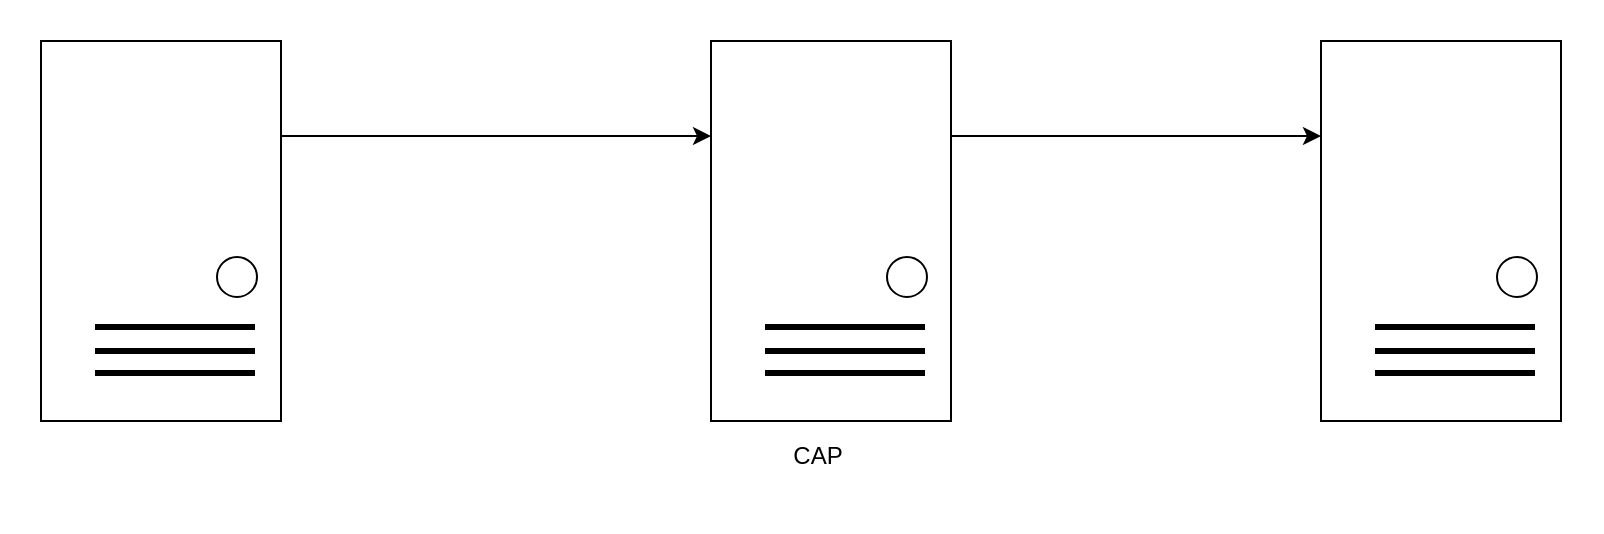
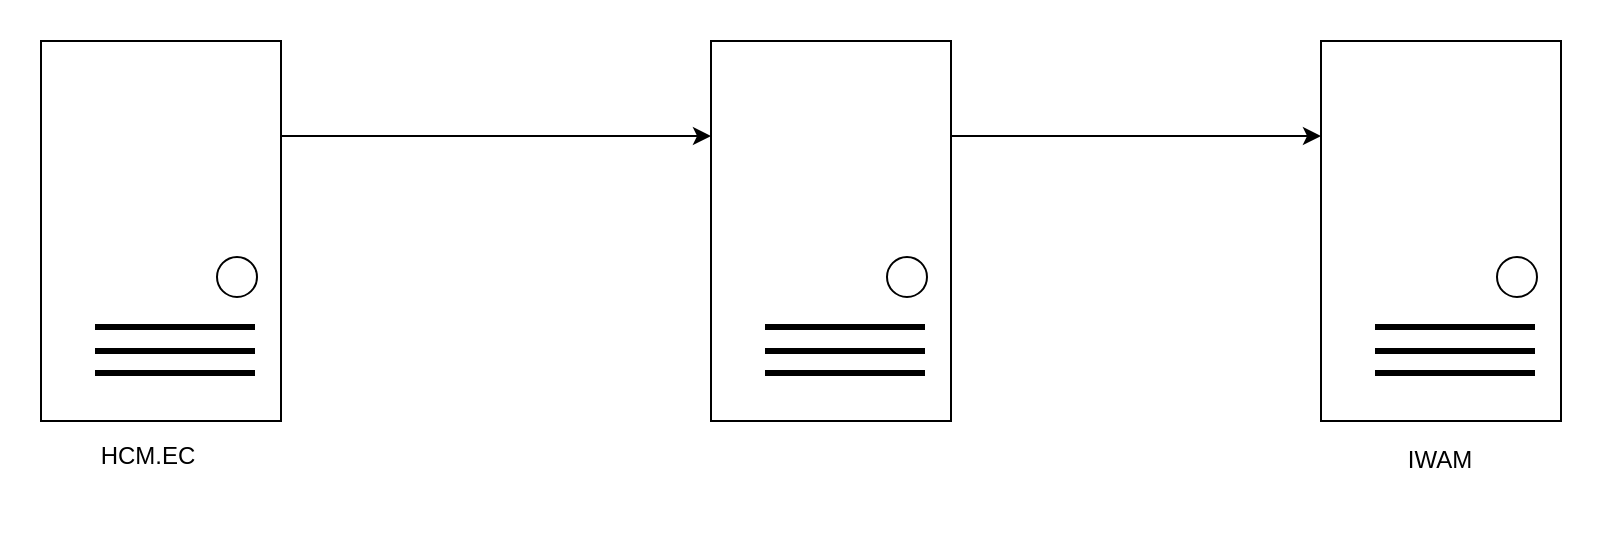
none -> (149, 457)
(819, 457) -> none
none -> (1441, 461)
